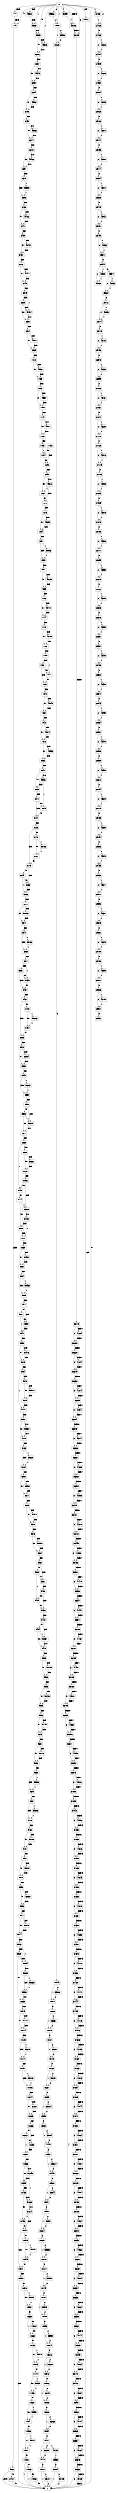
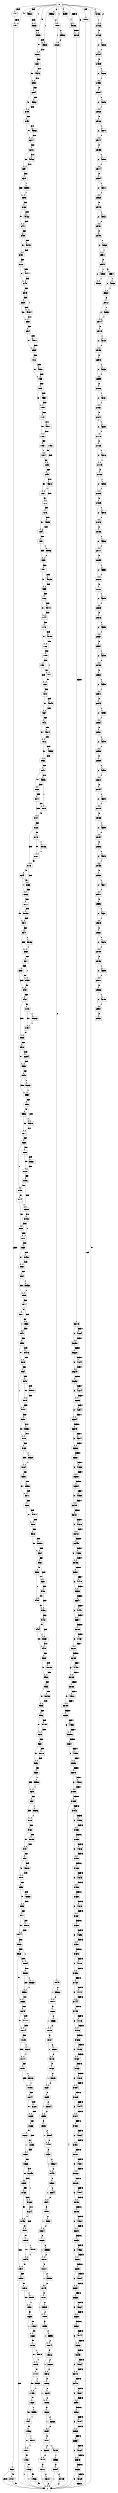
(98, 426) -> (98, 427)
